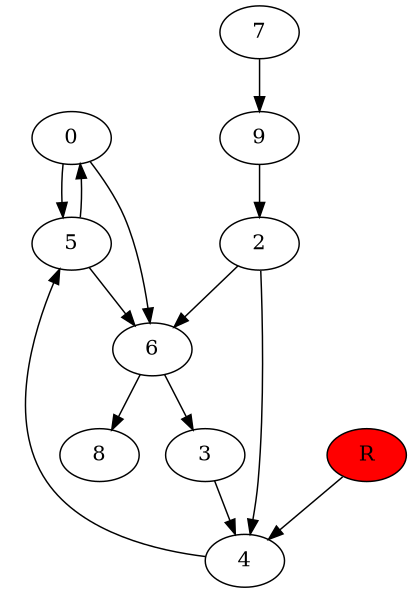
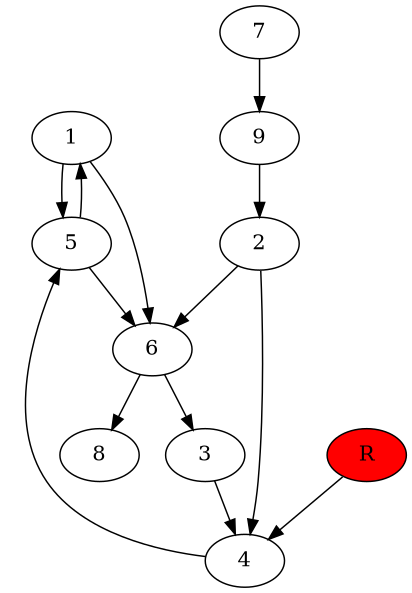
(72, 138) -> (72, 138)
